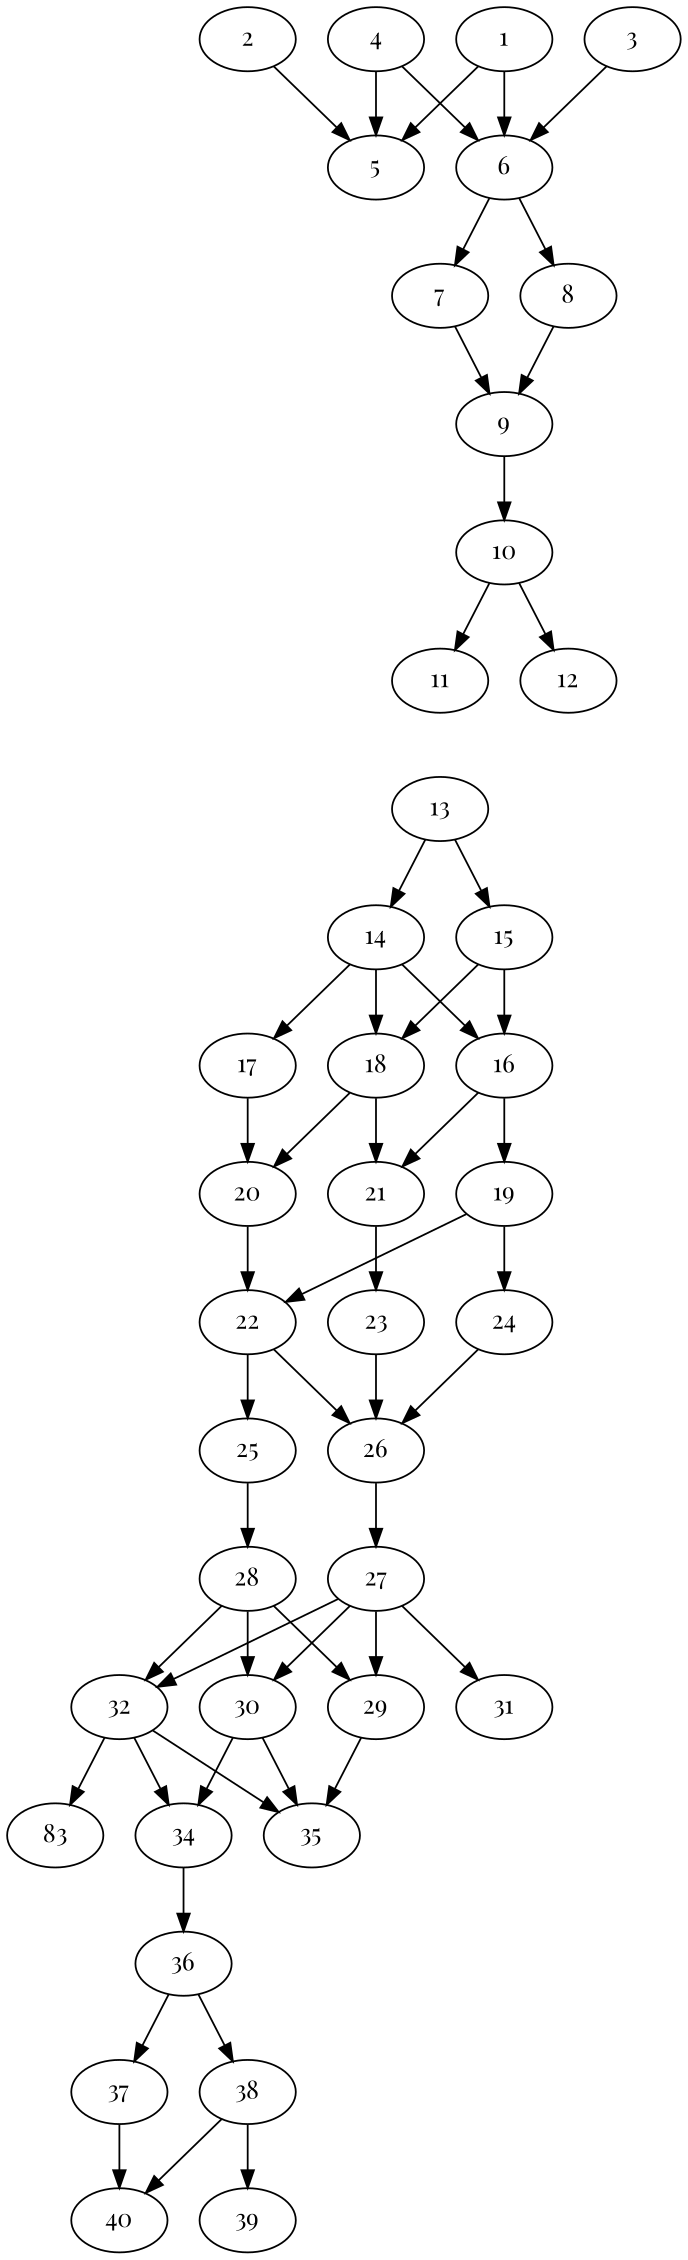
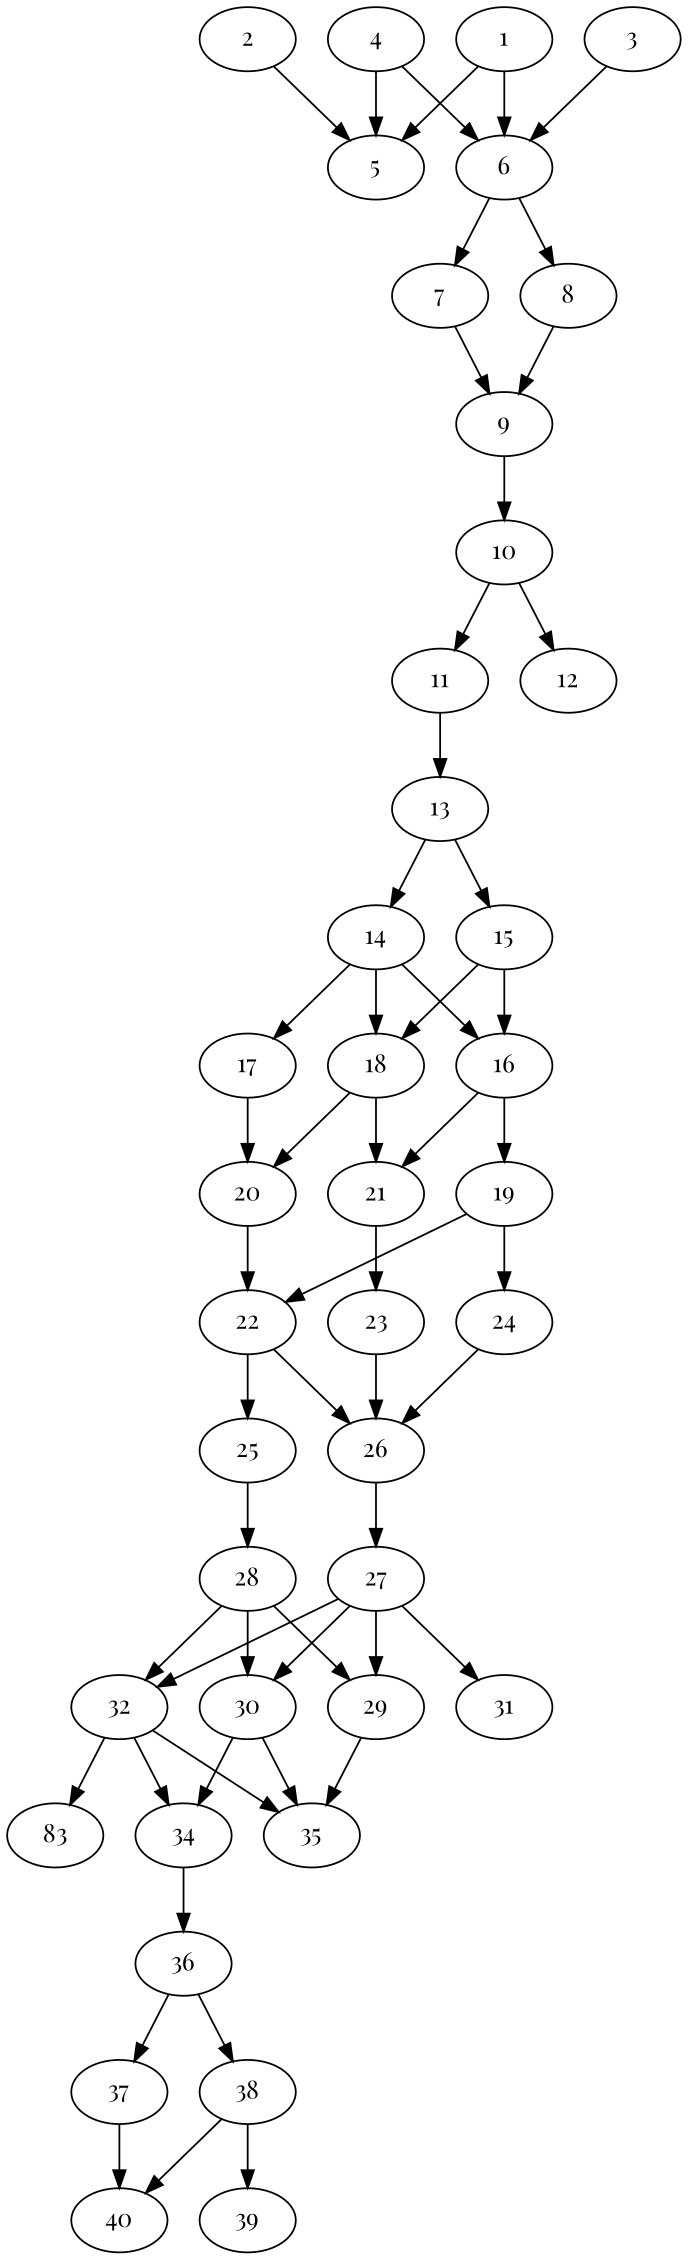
none -> (440, 736)
